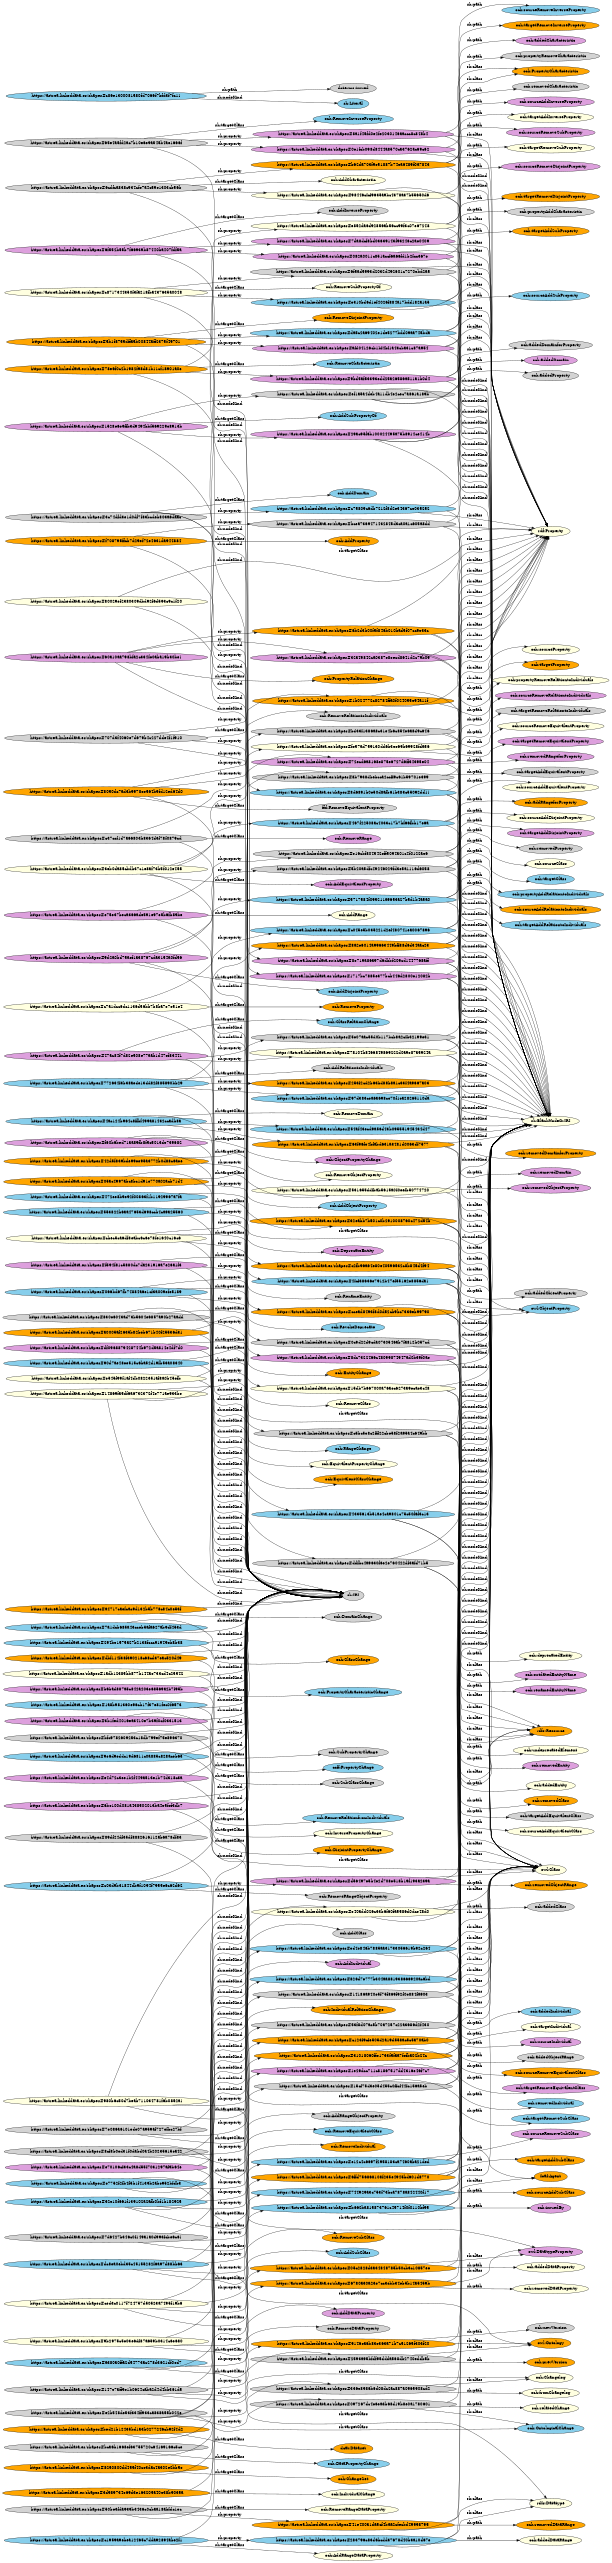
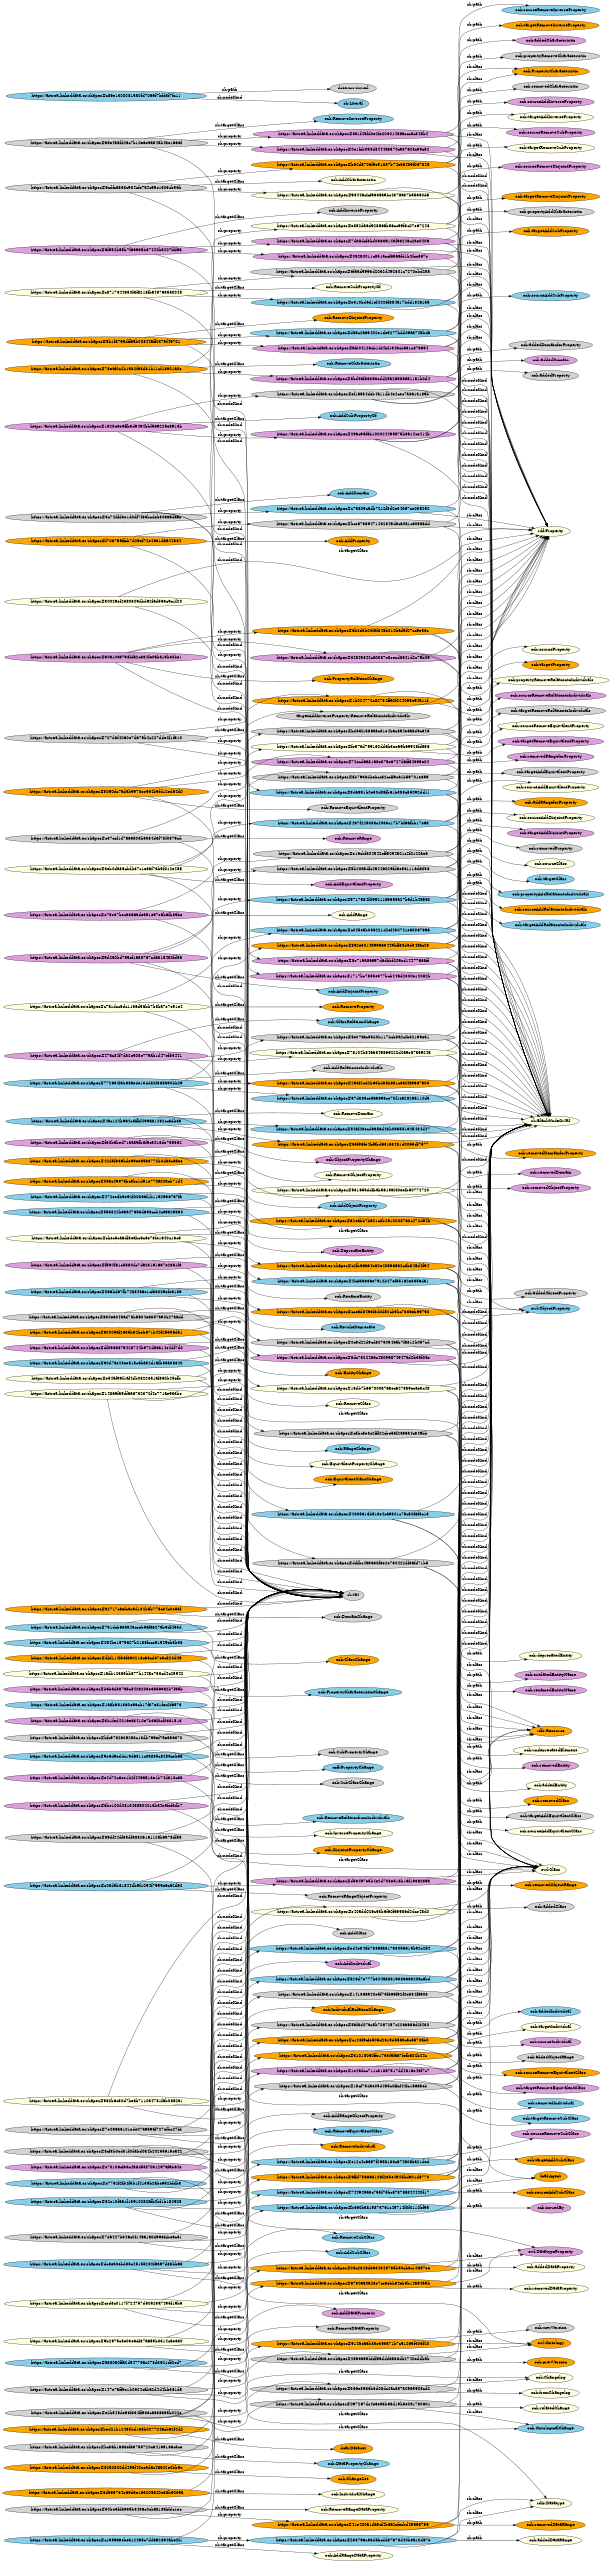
(353, 716) -> (353, 716)
(353, 808) -> (353, 808)
(353, 2238) -> (353, 2238)
